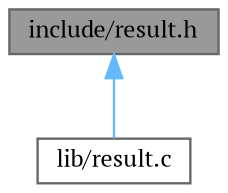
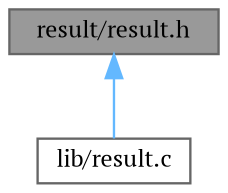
(114, 32) -> (114, 32)
